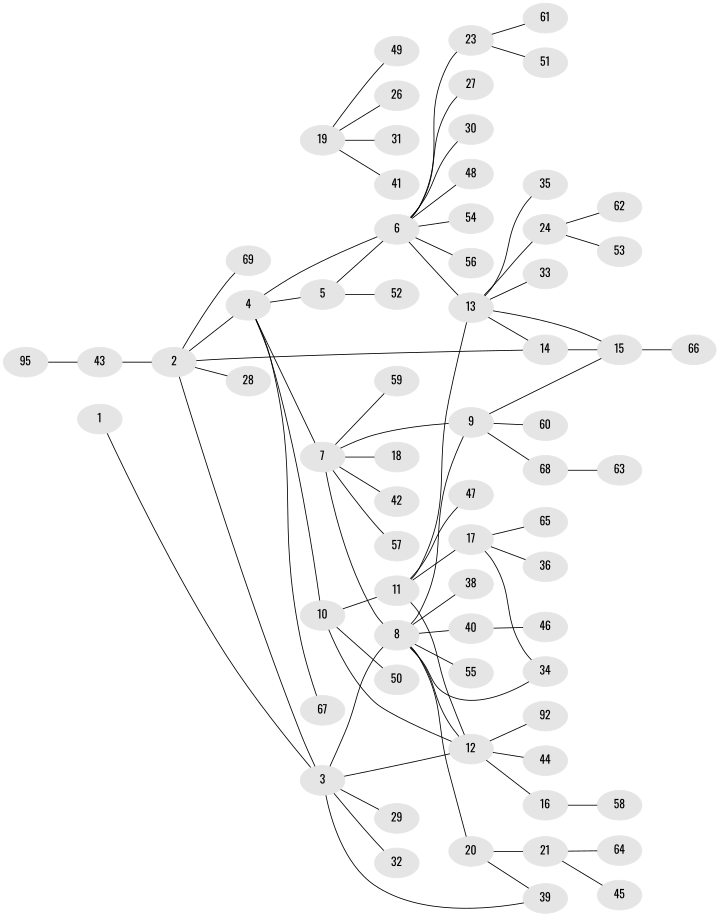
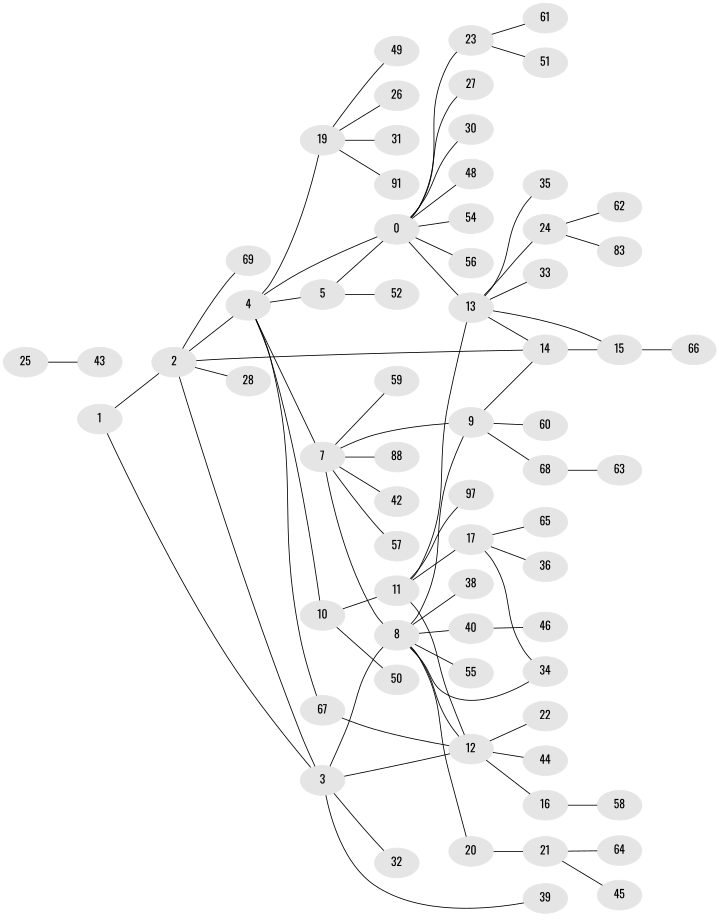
(397, 185) -> (397, 185)
none -> (297, 227)
(397, 229) -> (397, 229)
(620, 252) -> (620, 252)
(26, 362) -> (26, 362)
(137, 362) -> (137, 391)
(545, 386) -> (508, 386)
(397, 457) -> (397, 457)
(471, 495) -> (471, 495)
(375, 702) -> (395, 735)
(545, 716) -> (545, 716)
(397, 818) -> none
(508, 875) -> none
